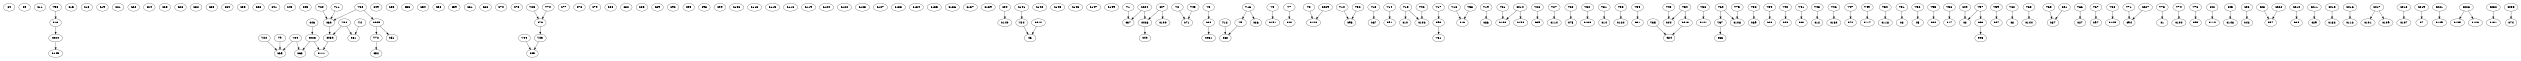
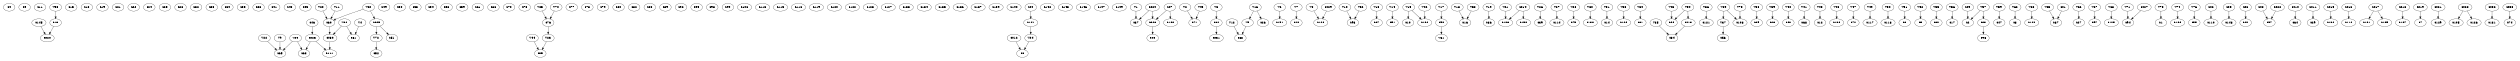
(1005, 14) -> (1031, 14)
(56, 45) -> (43, 29)
